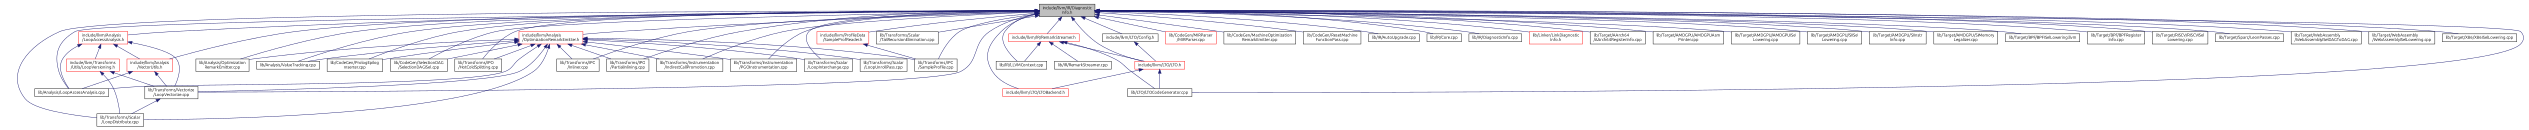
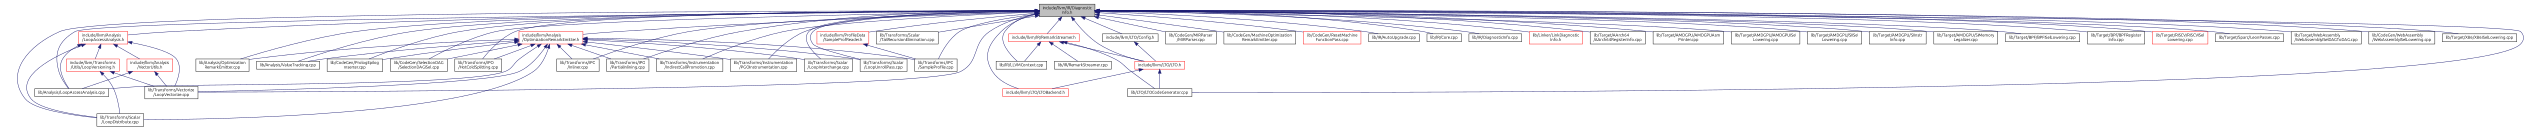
(601, 16) -> (891, 17)
(1191, 38) -> (1191, 38)
(1332, 38) -> (1332, 38)
(2043, 38) -> (2043, 38)
(2180, 38) -> (2180, 38)
(2402, 38) -> (2402, 38)
(144, 107) -> (28, 92)
